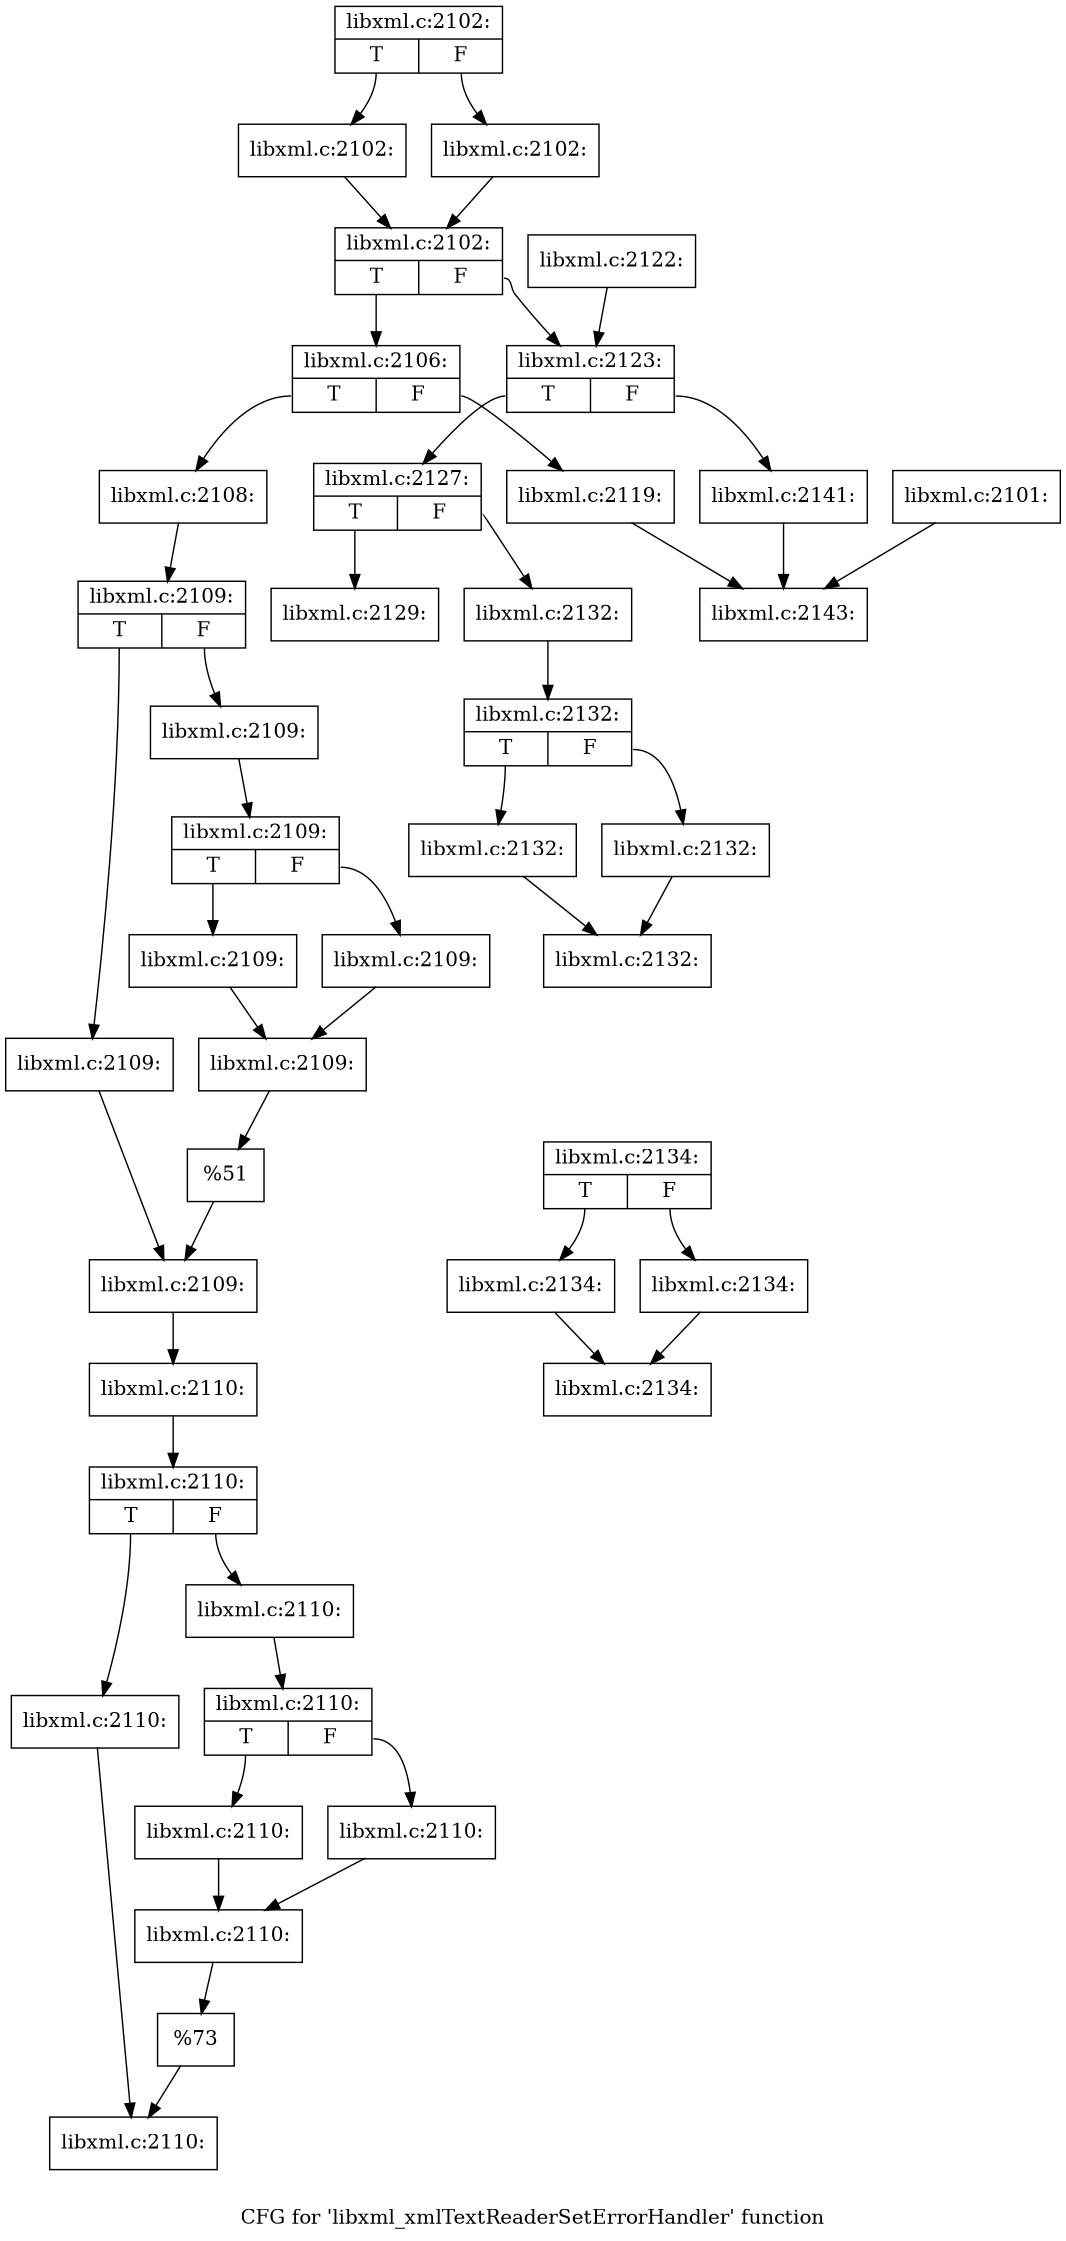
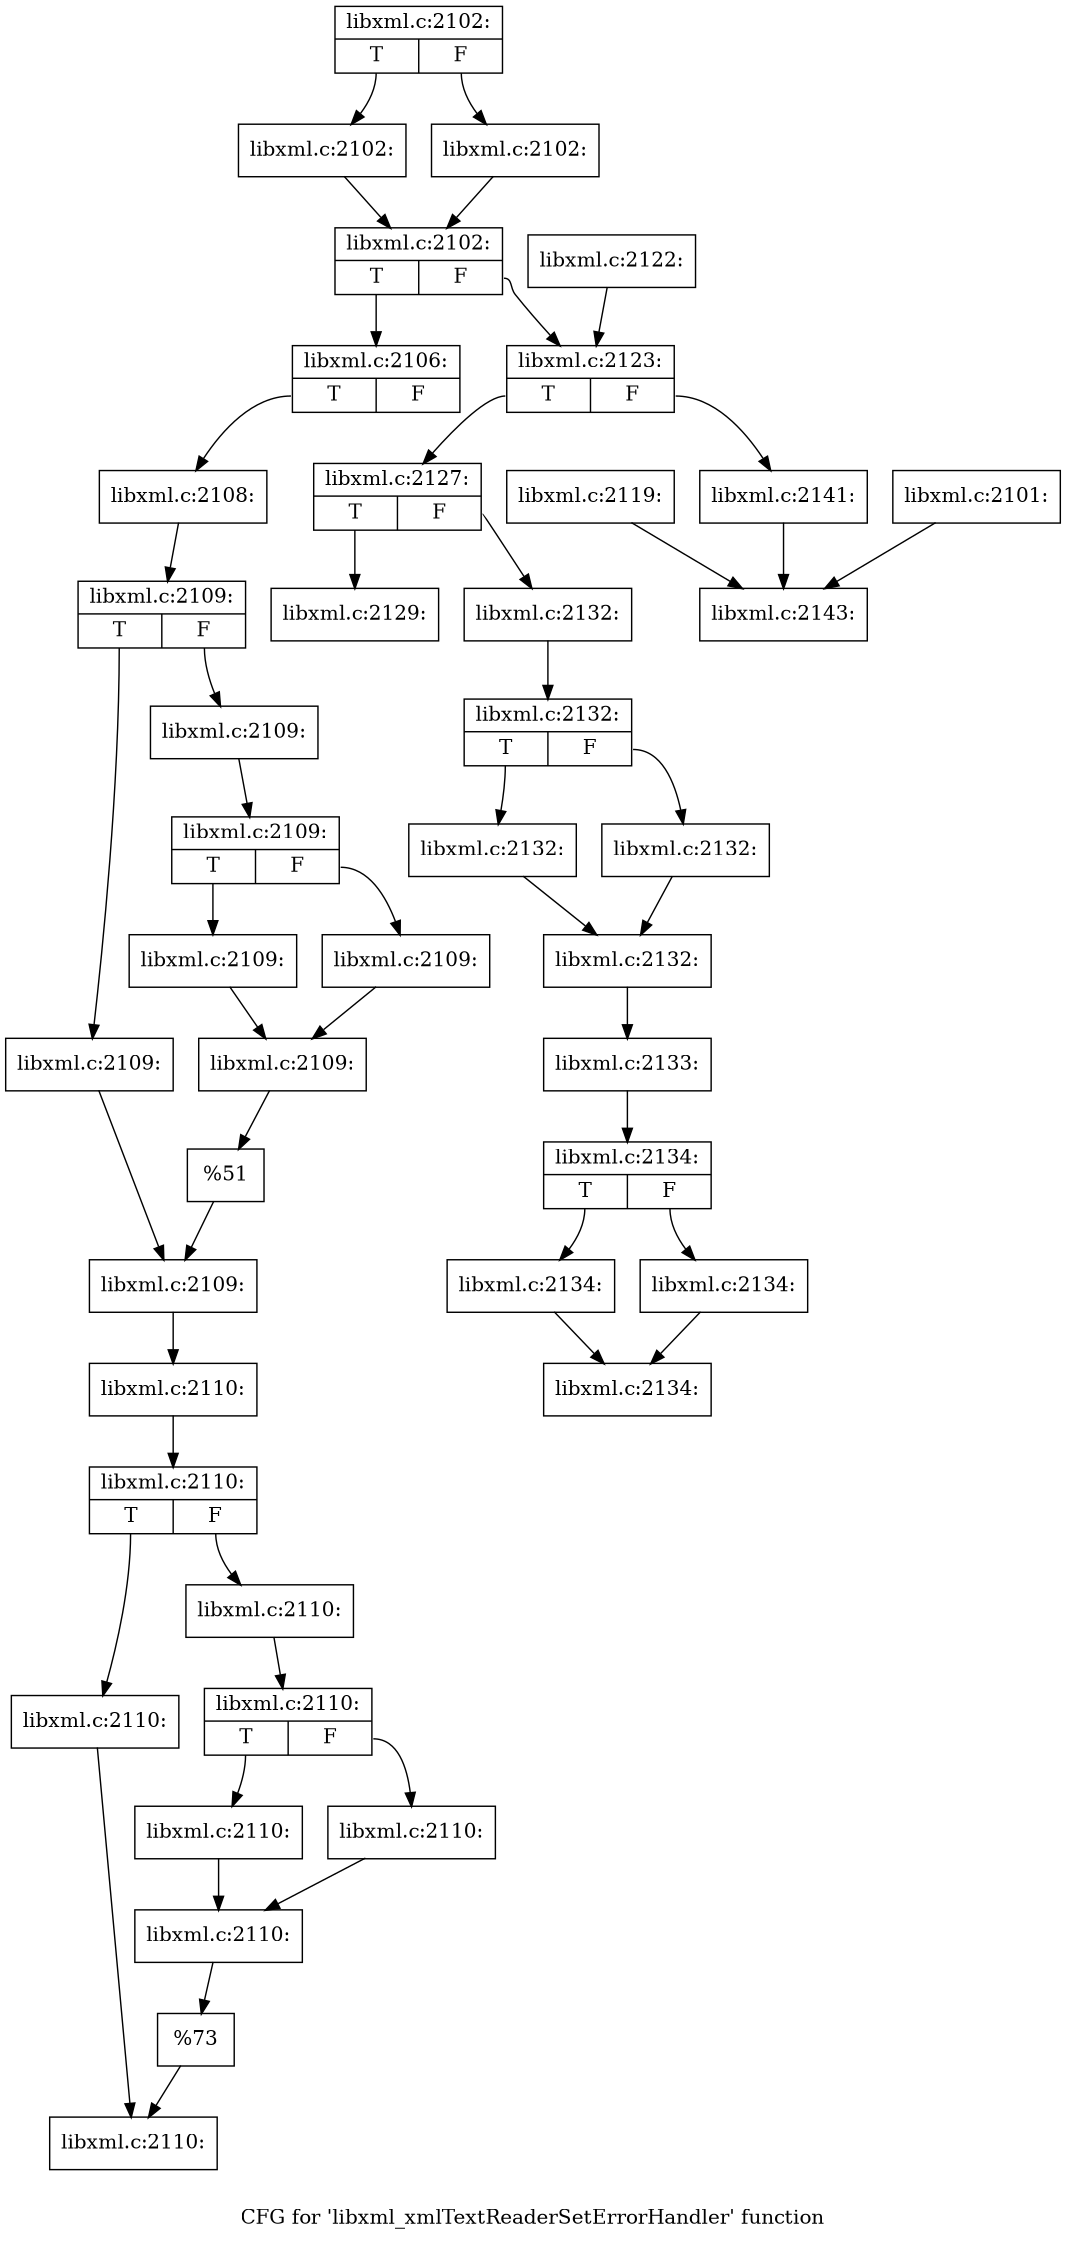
(508, 426) -> none
none -> (627, 1065)
